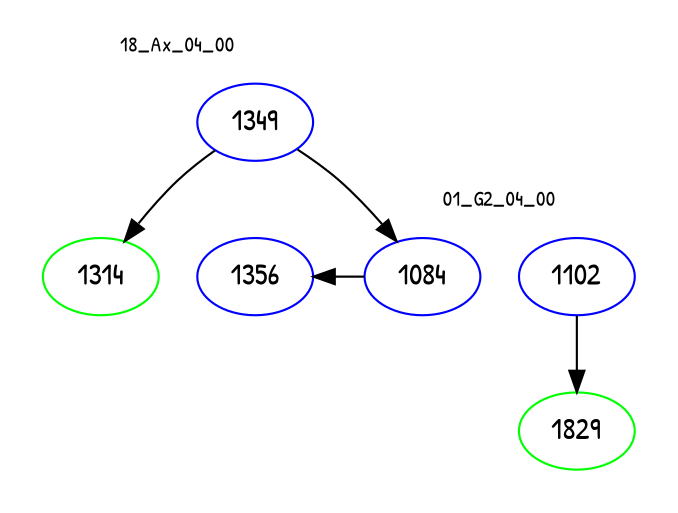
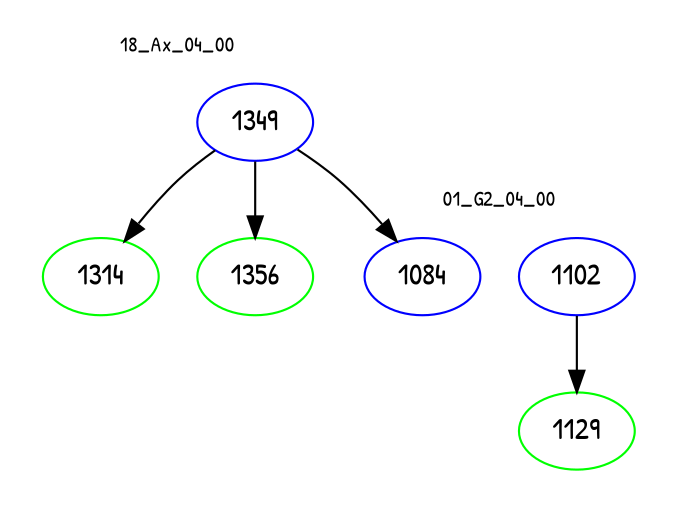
(255, 277) -> (255, 277)
(350, 277) -> (255, 189)
(577, 431) -> (577, 431)
